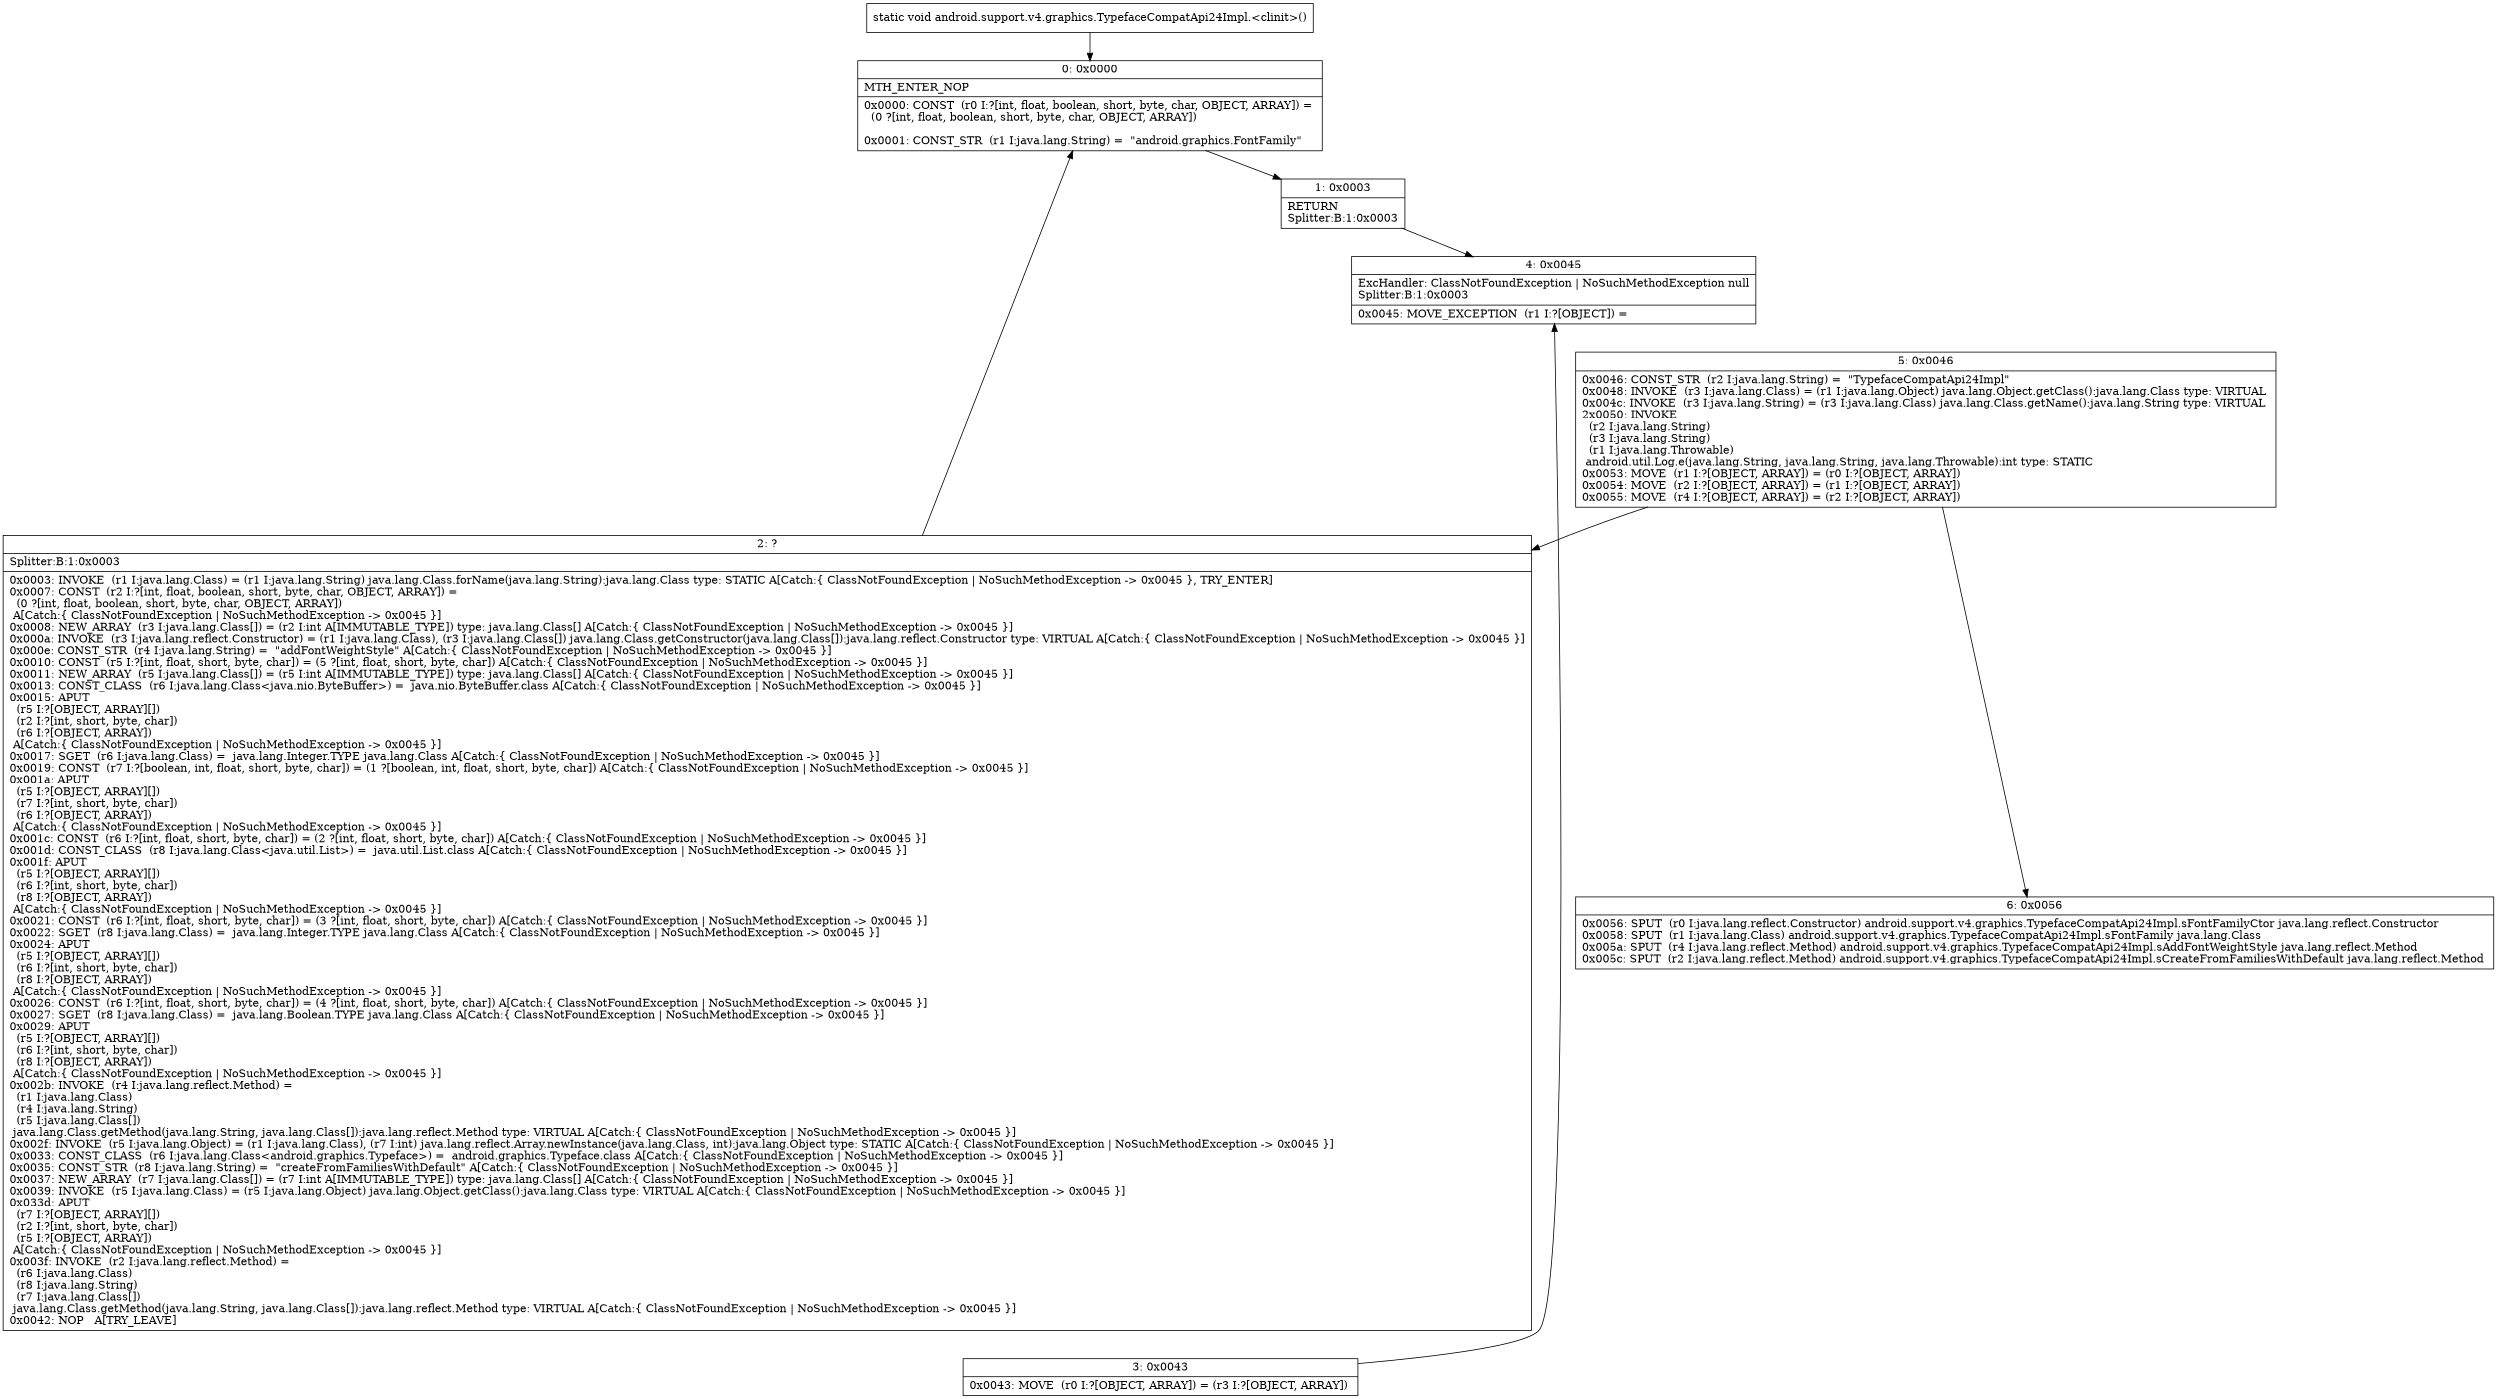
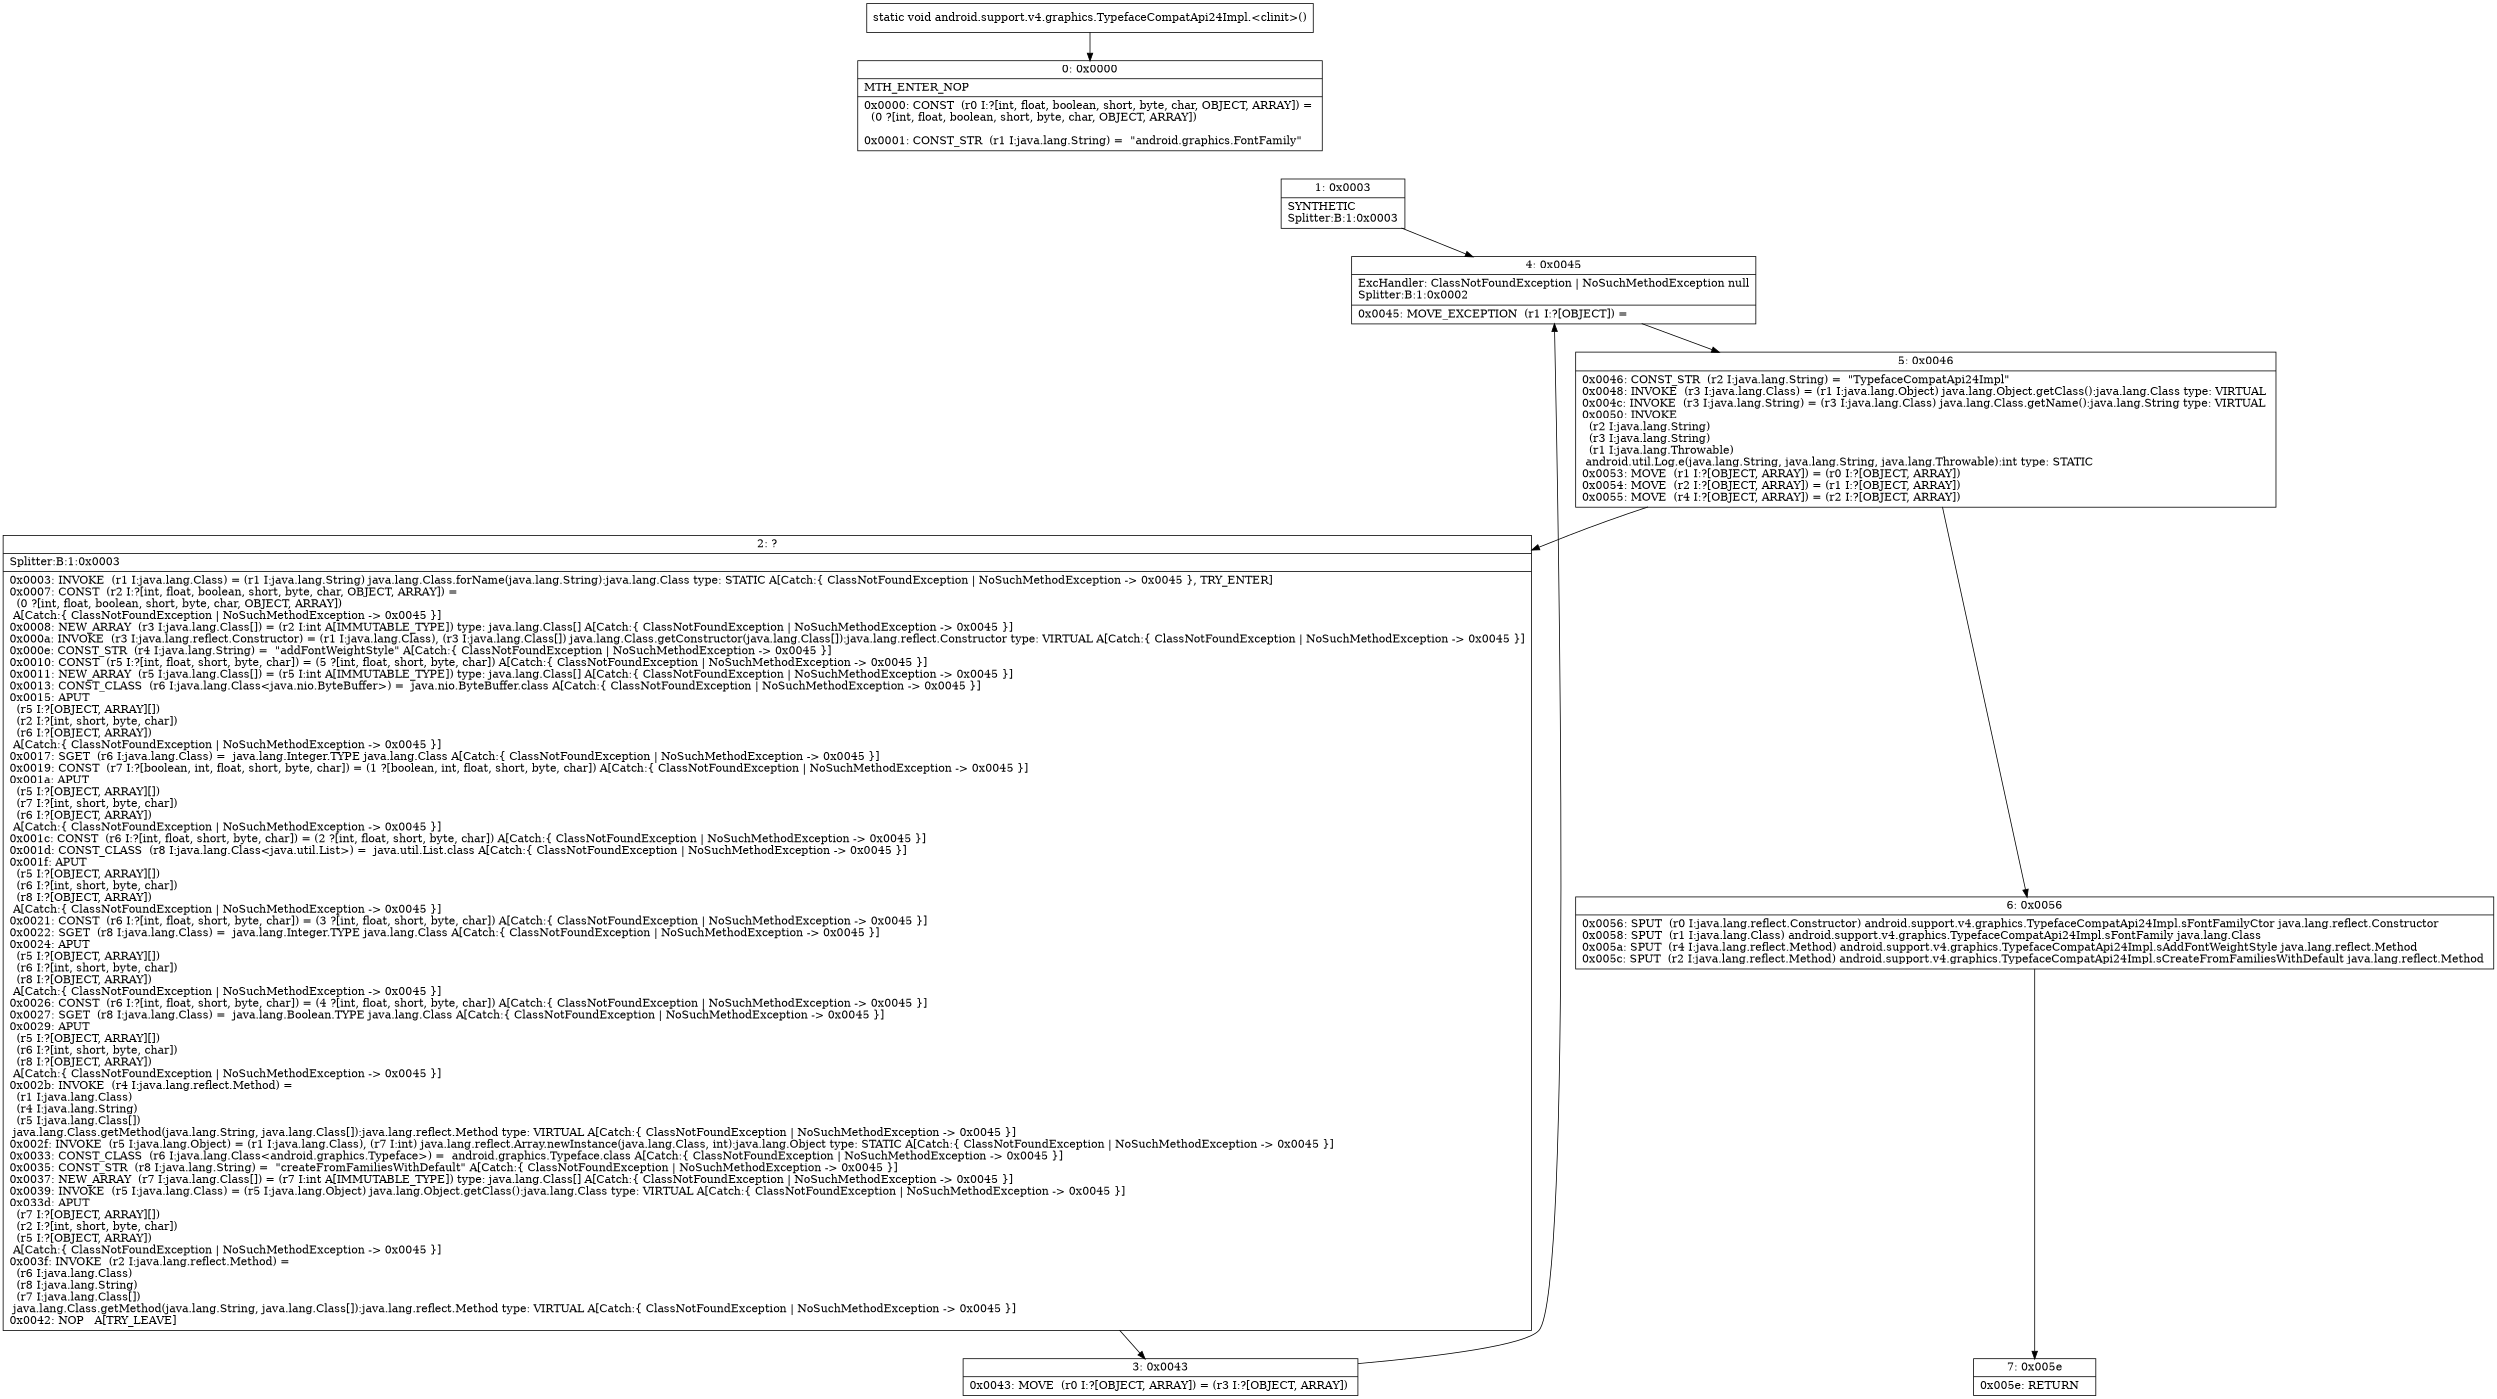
(1240, 163) -> none
(1313, 207) -> (1322, 207)
(1414, 295) -> (1414, 295)
none -> (1677, 337)
(996, 347) -> (1130, 1342)
(1633, 415) -> (1633, 415)
none -> (2035, 1377)
